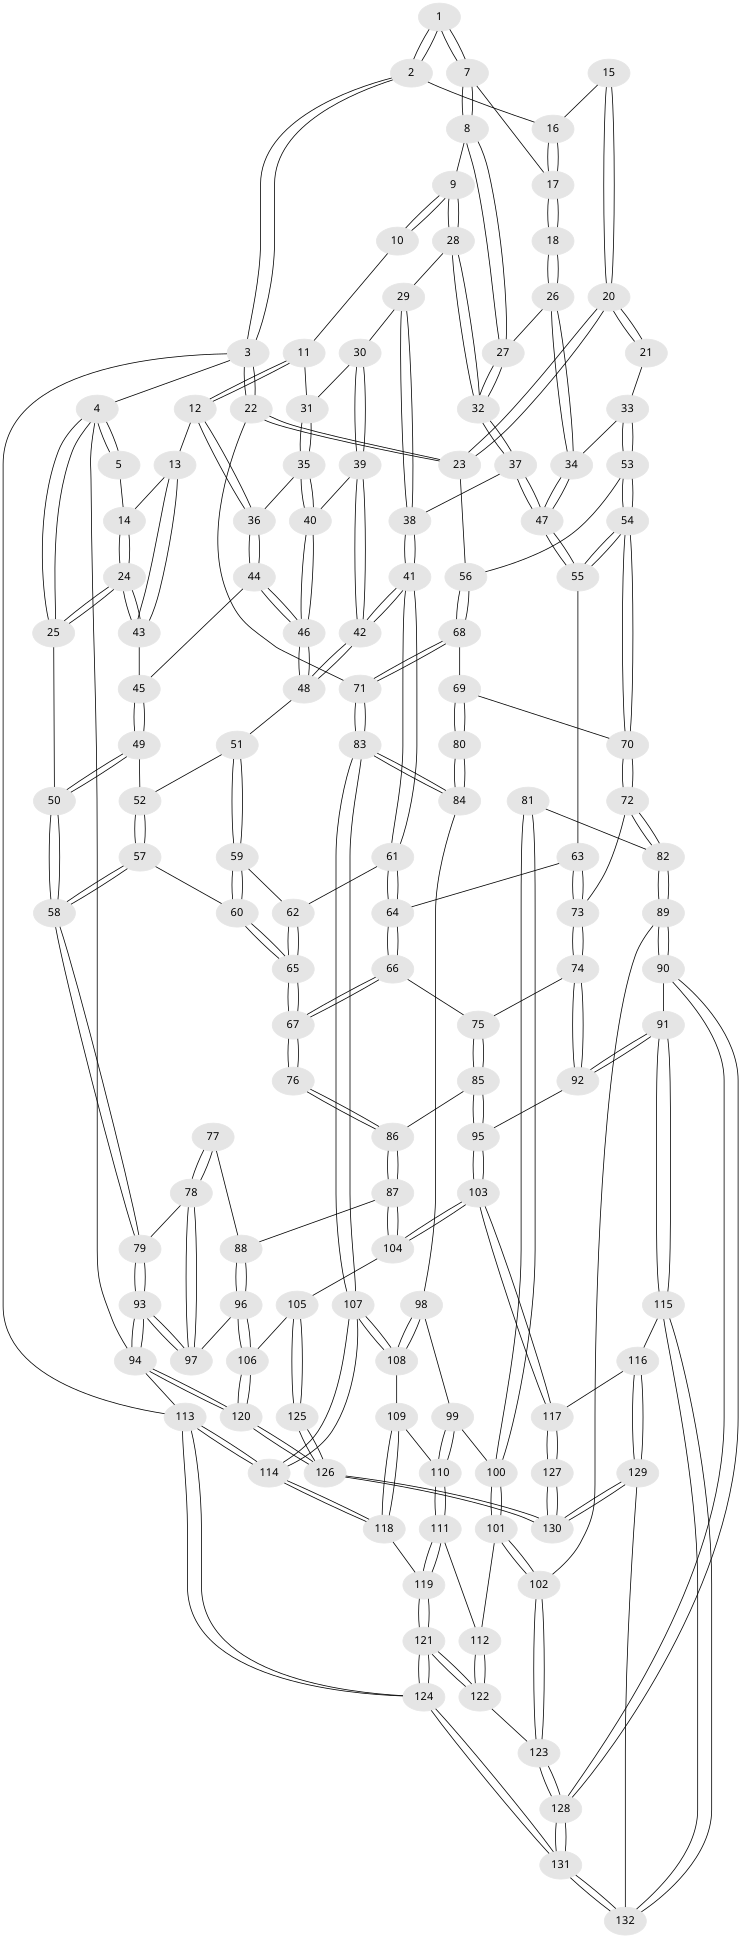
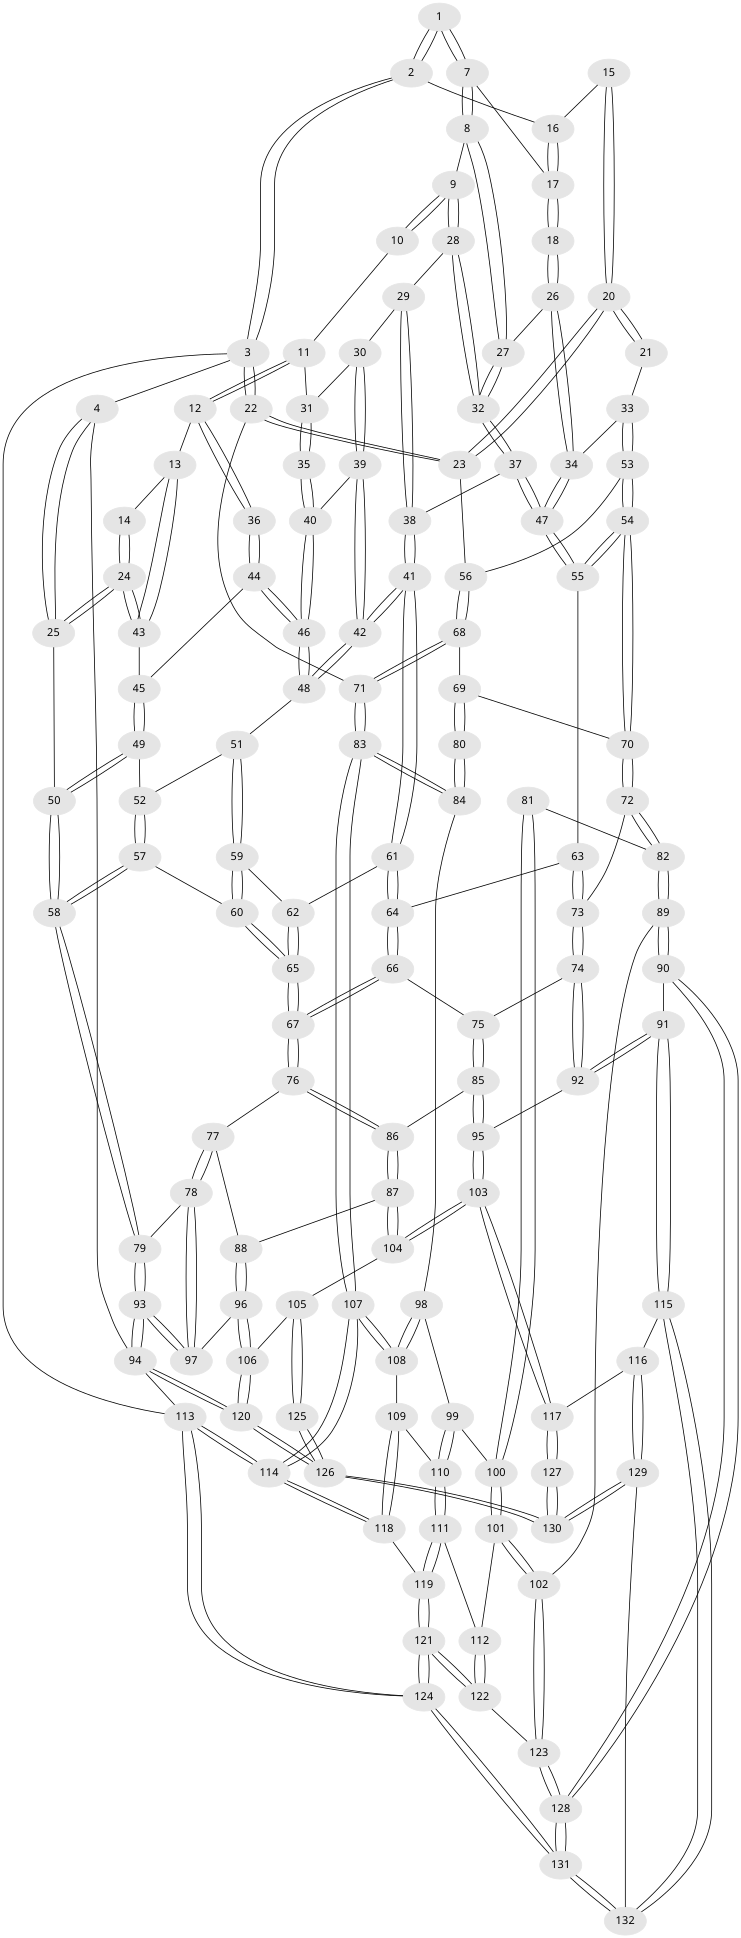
(119, 465) -> none
(279, 493) -> none
none -> (253, 1109)
